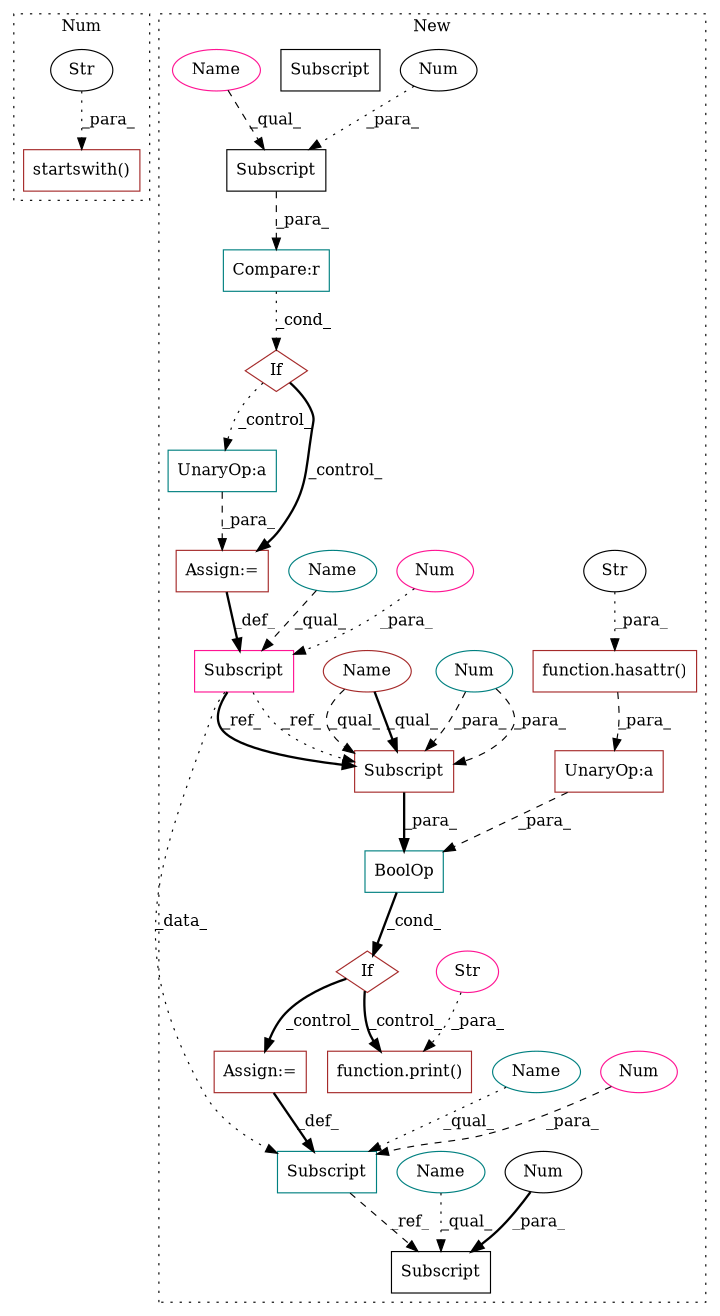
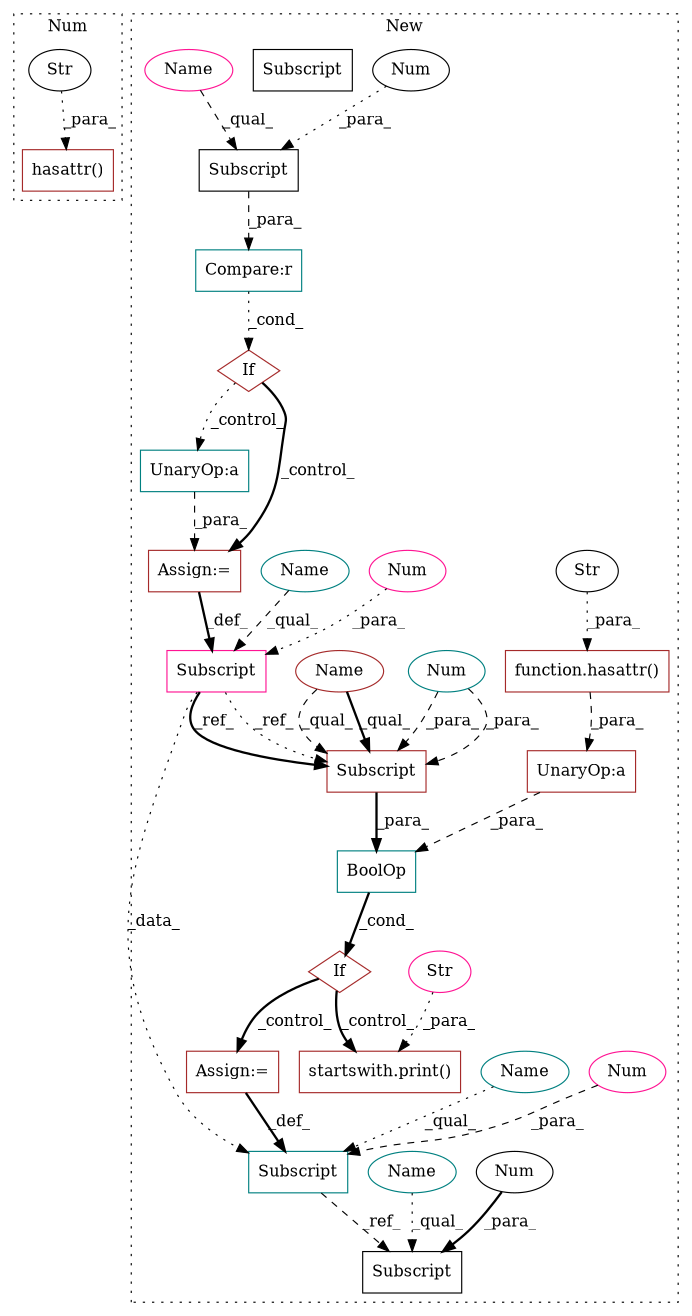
(82, 170) -> (68, 170)
(400, 1072) -> (380, 1072)
